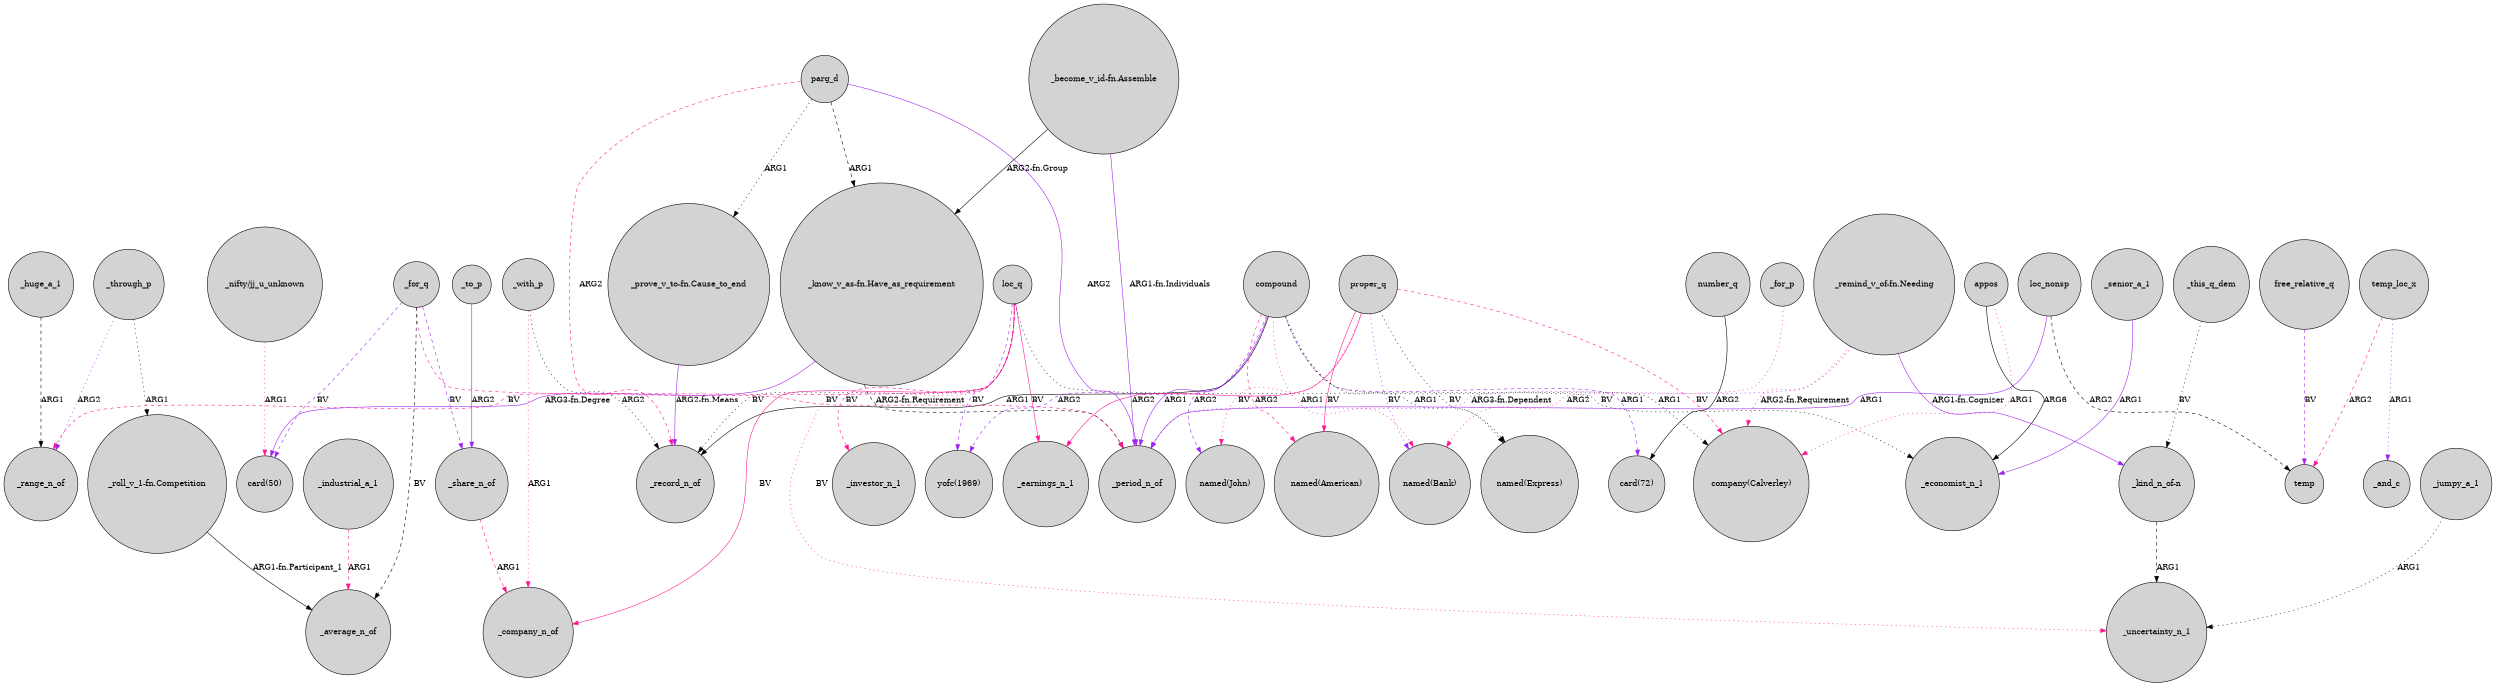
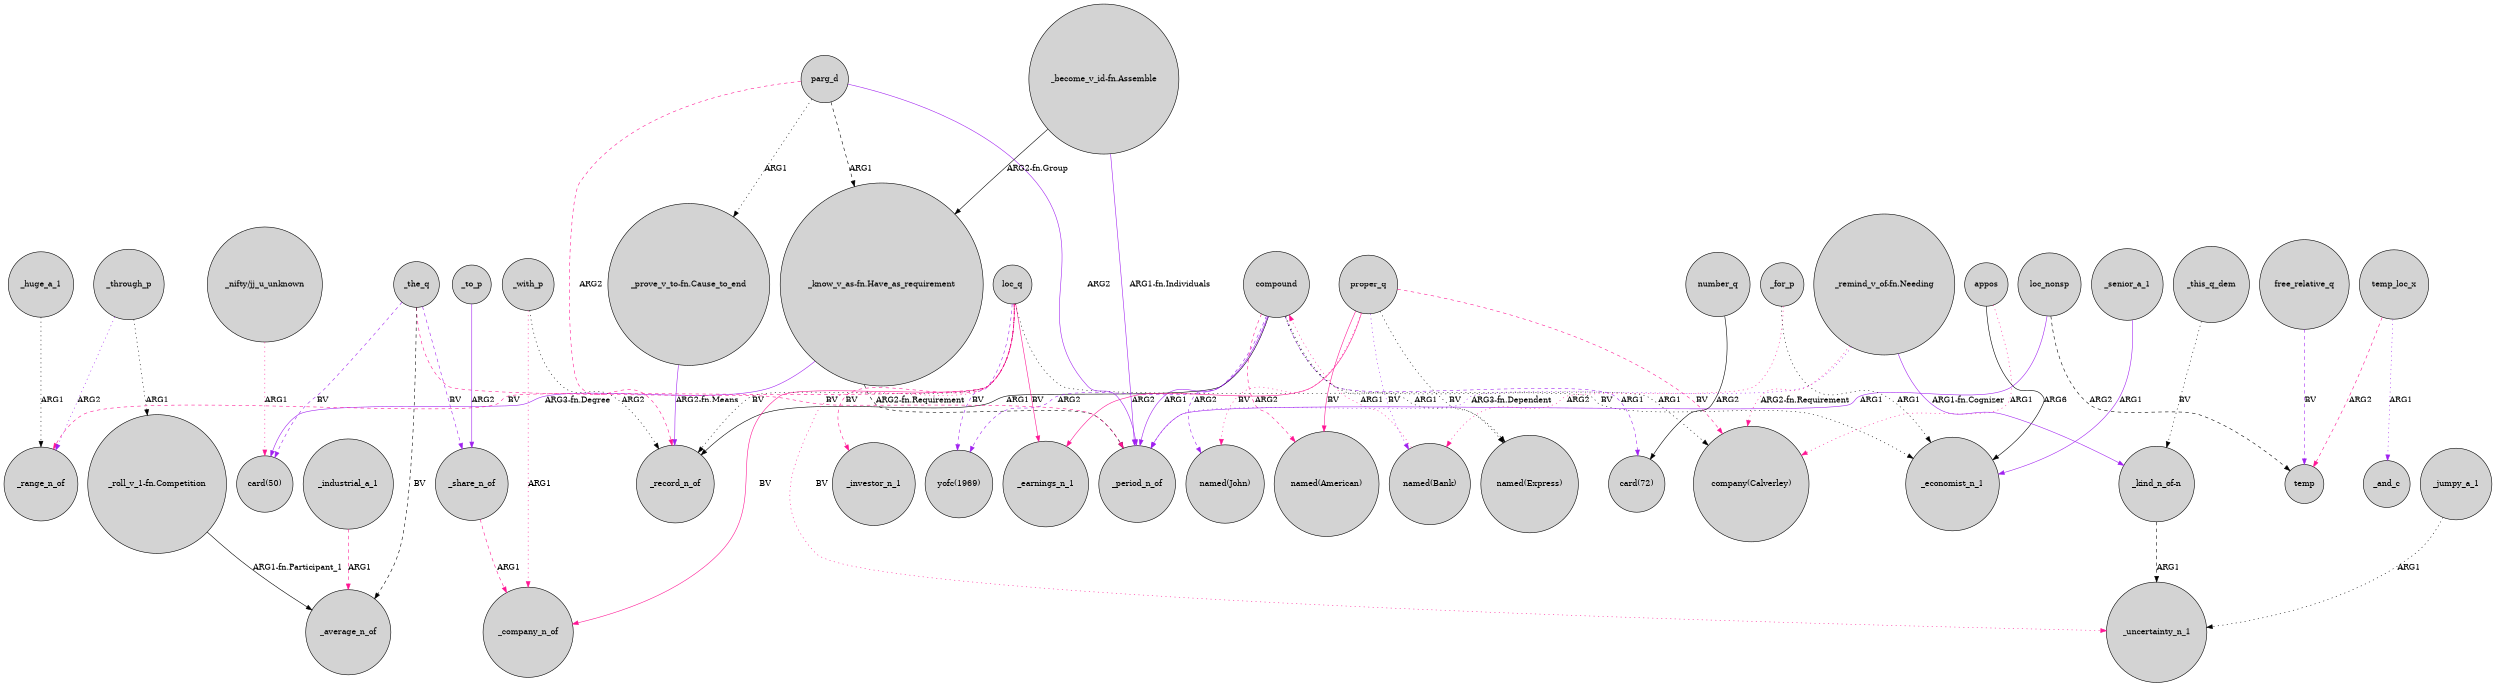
(417, 284) -> (417, 284)
(41, 379) -> (41, 379)
none -> (1833, 395)
(1314, 412) -> (1350, 399)
